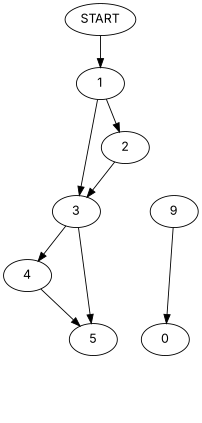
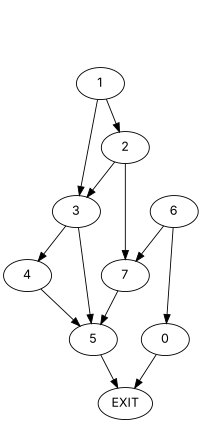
(100, 20) -> none
(174, 212) -> (174, 212)
none -> (125, 276)
none -> (125, 404)
